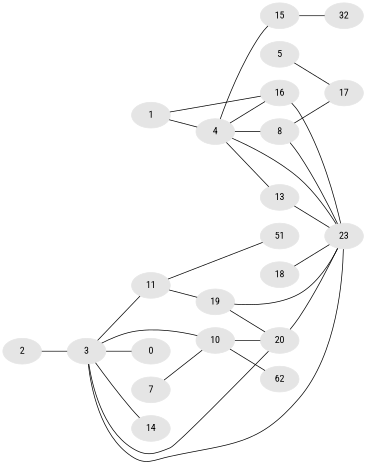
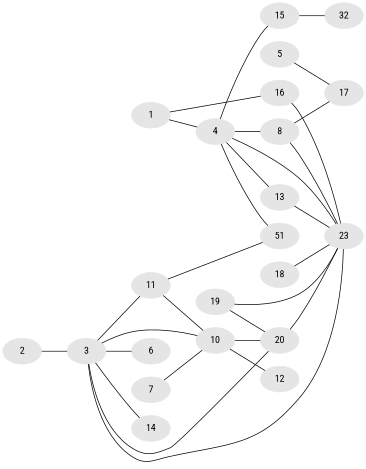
(248, 112) -> (242, 187)
(183, 294) -> (183, 313)
(151, 351) -> (151, 351)
(280, 379) -> (280, 379)
